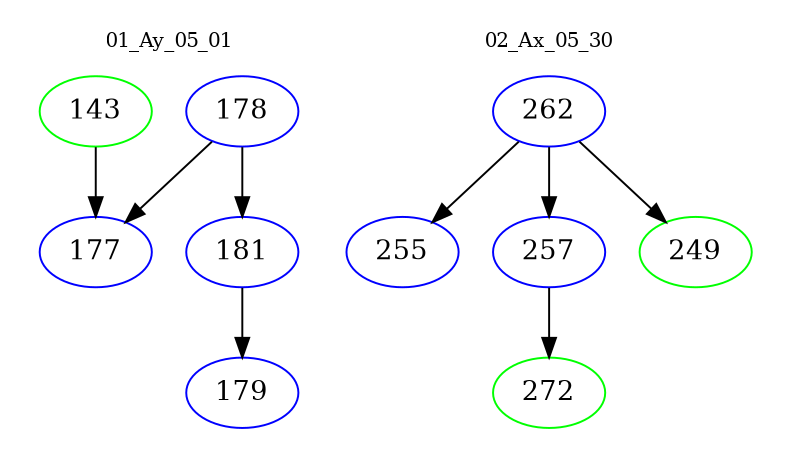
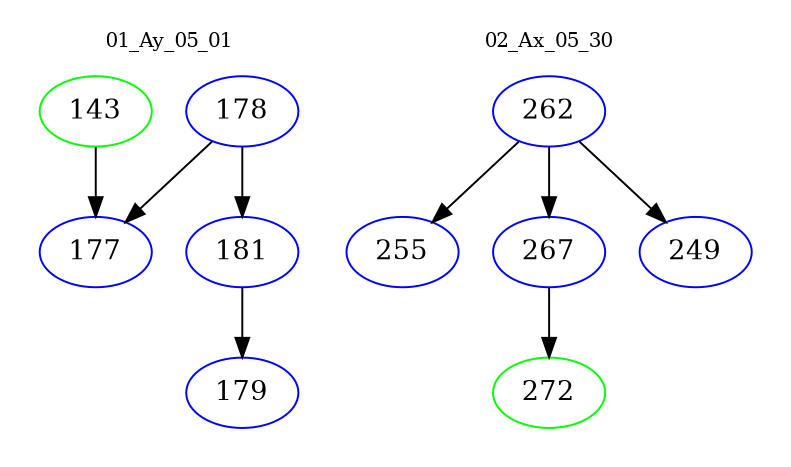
(549, 252) -> (549, 252)
(696, 252) -> (696, 252)
